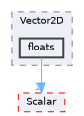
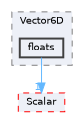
(42, 21) -> (42, 21)
